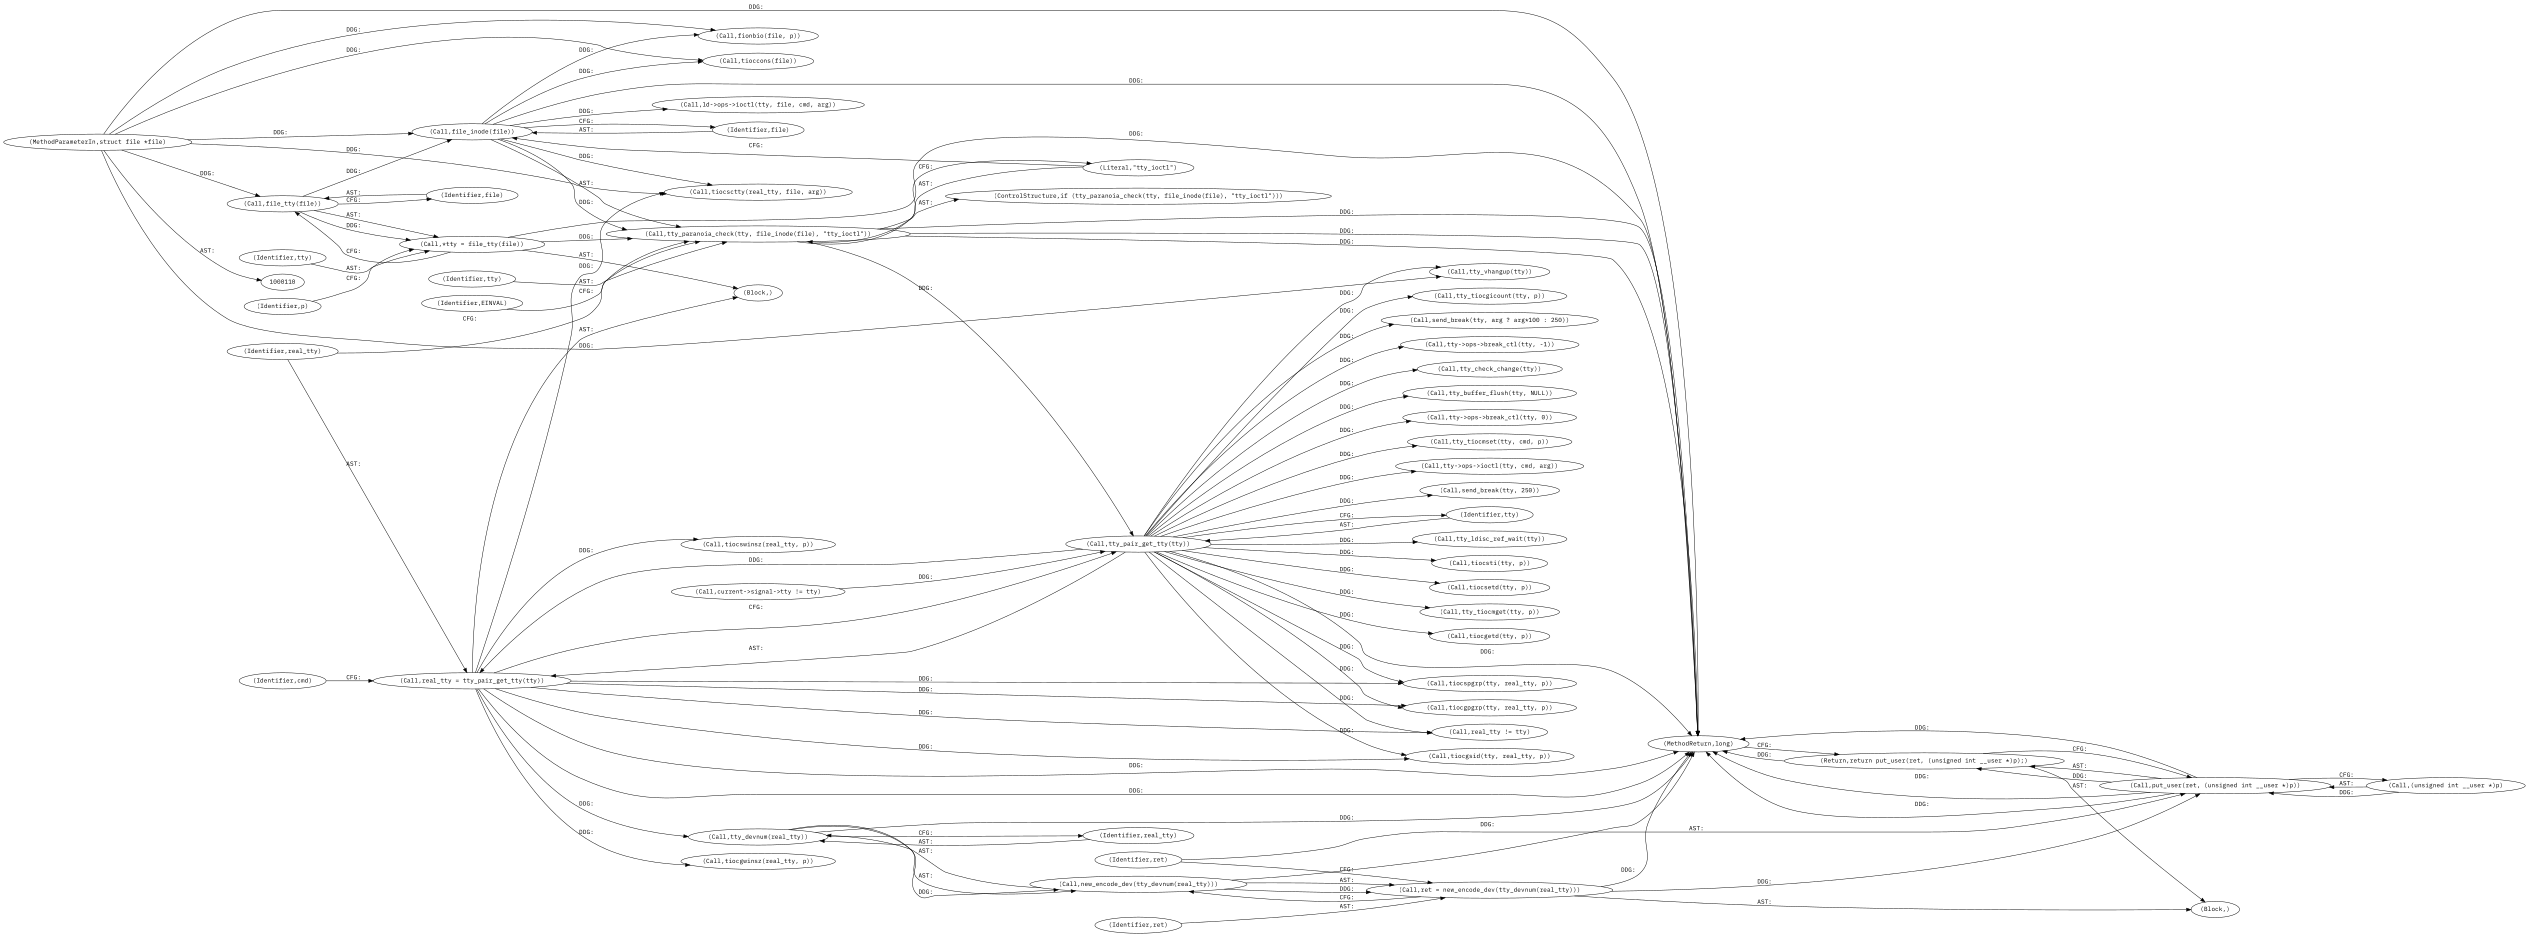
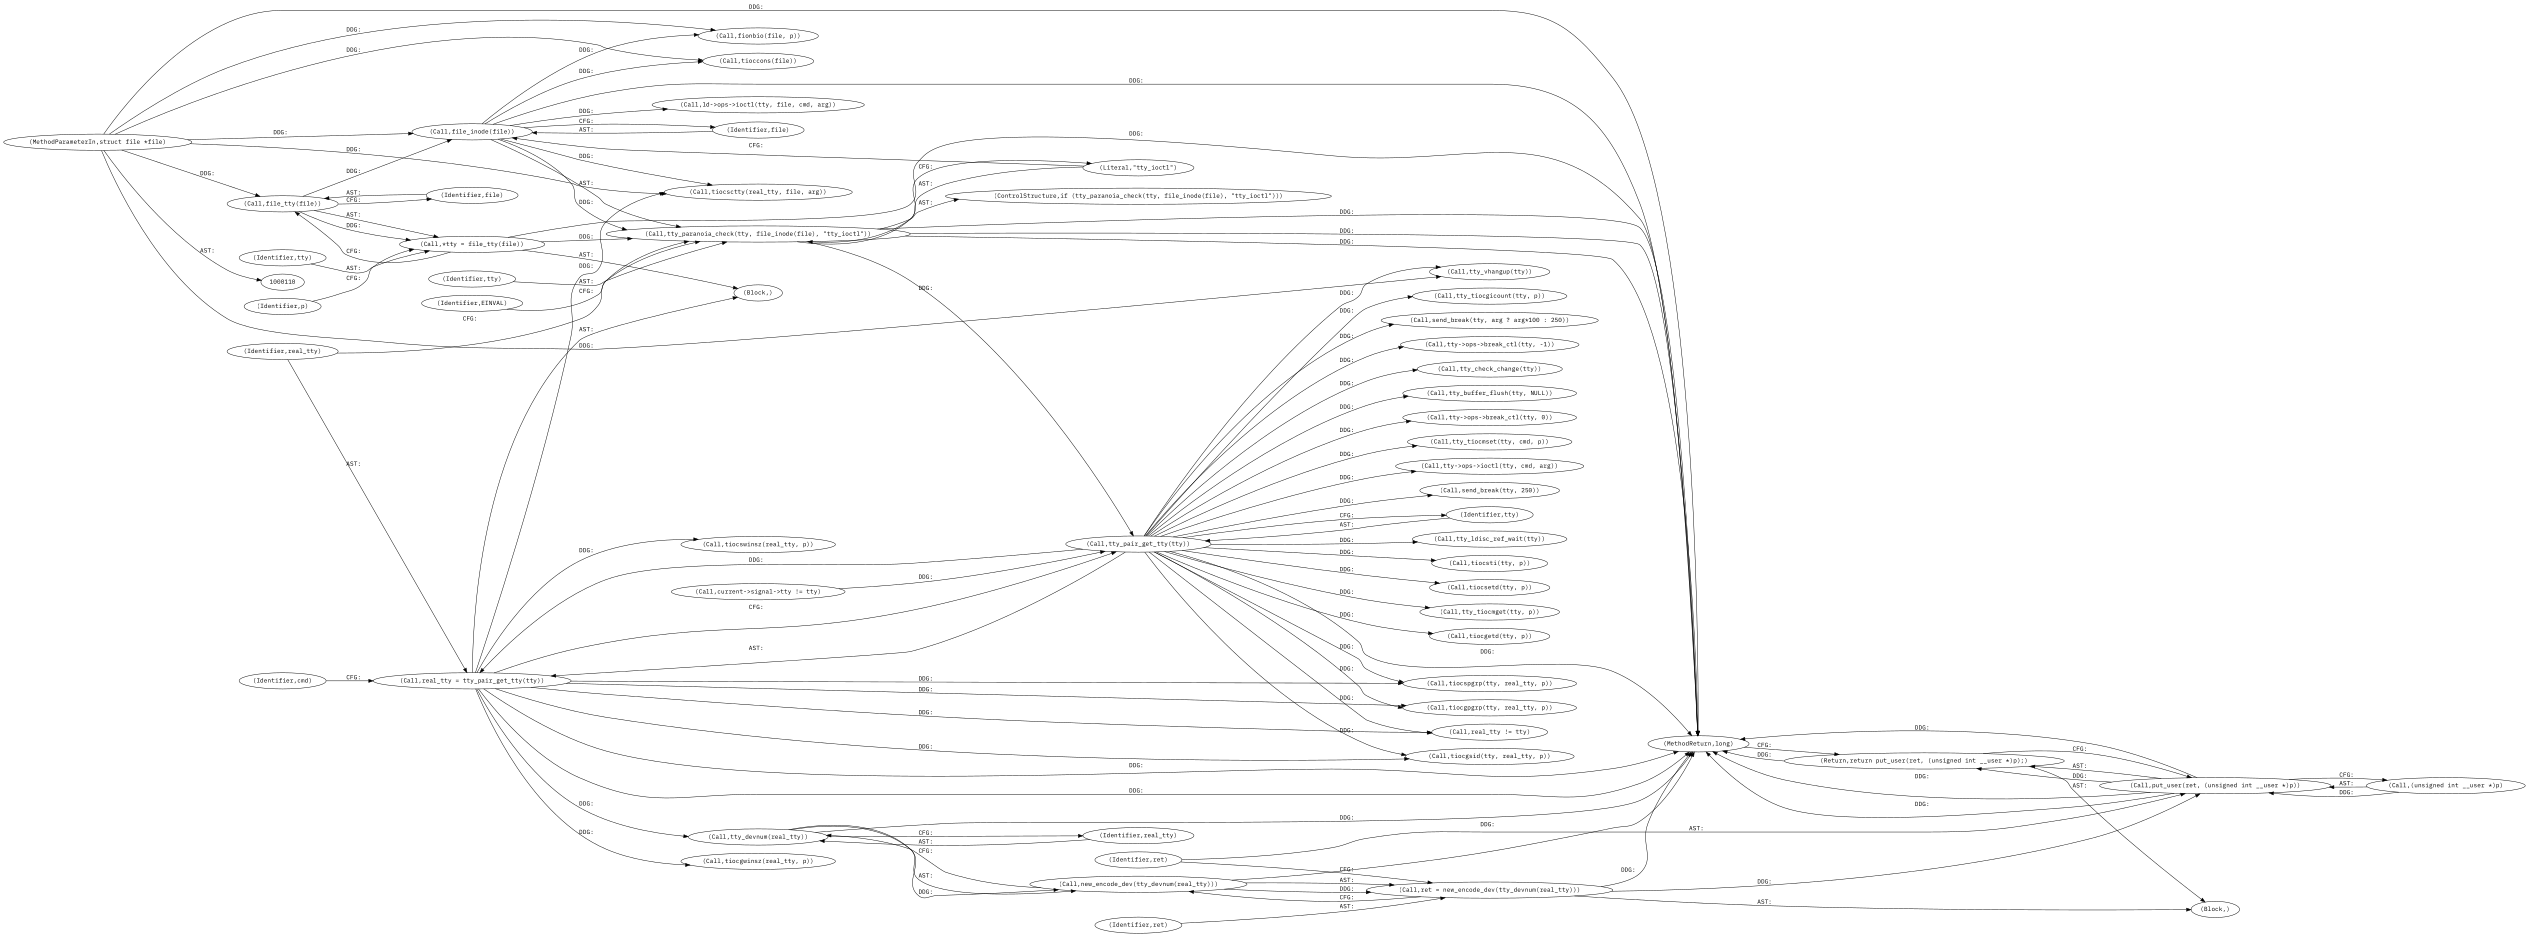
(928, 851) -> (928, 851)
